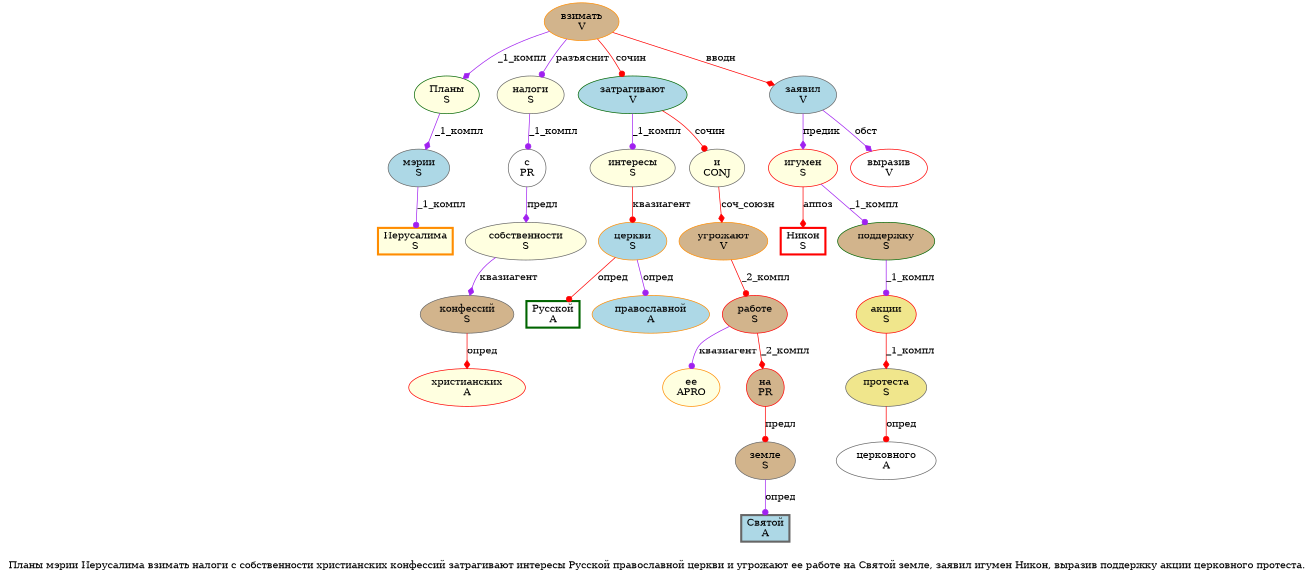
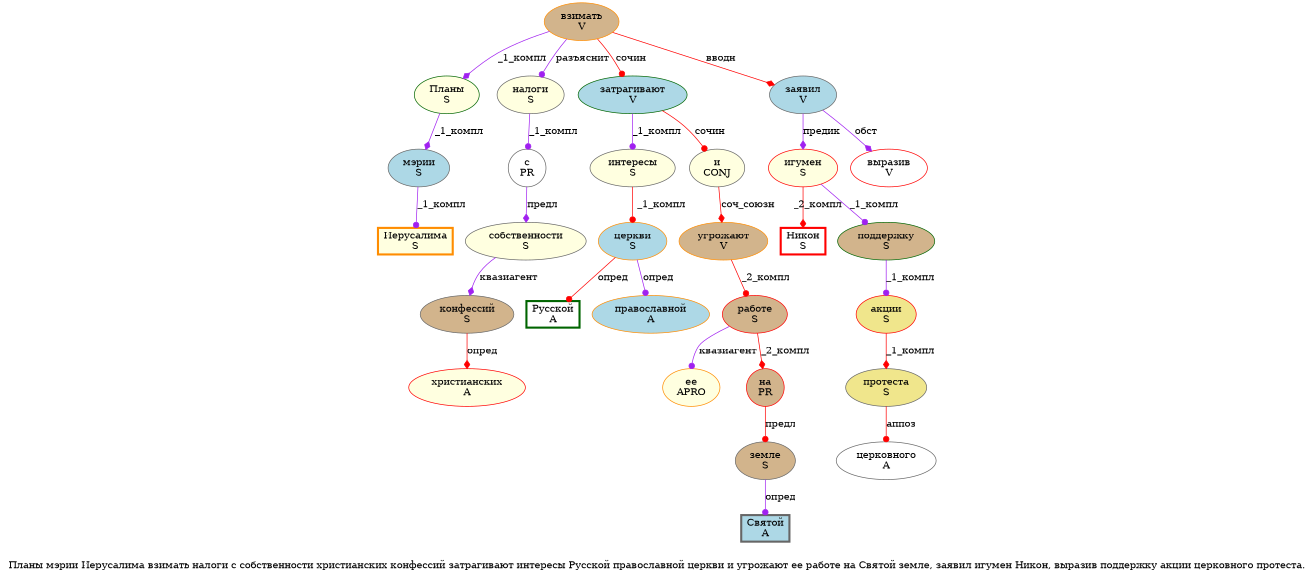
(662, 205) -> (662, 205)
(818, 205) -> (818, 205)
(901, 424) -> (901, 424)
